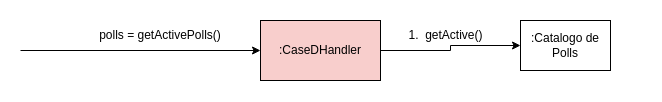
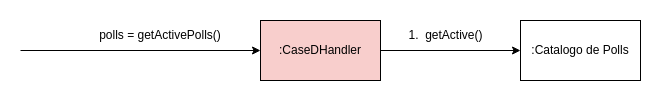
(566, 46) -> (581, 51)
